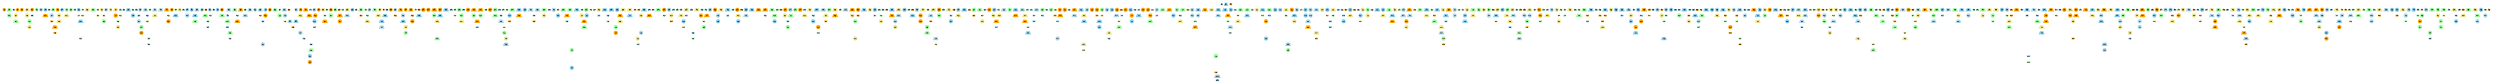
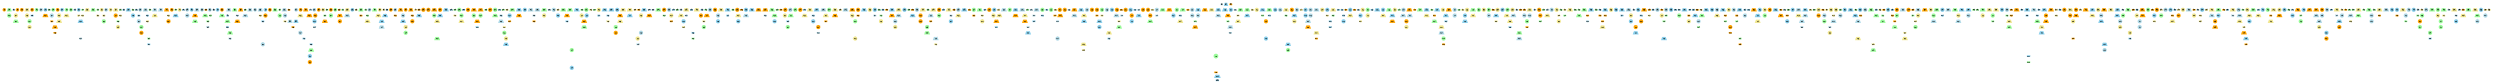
(195, 16) -> (195, 16)
